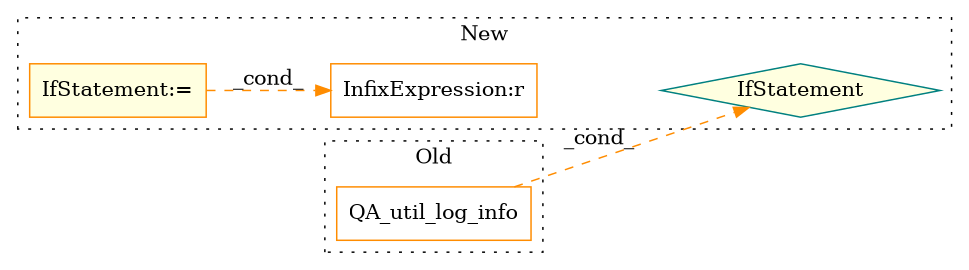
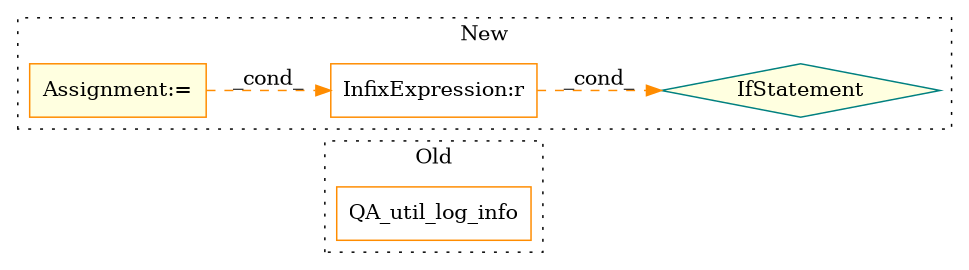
(118, 90) -> (118, 90)
(625, 150) -> (592, 90)
